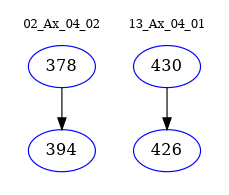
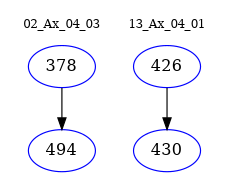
(62, 25) -> (62, 25)
(167, 103) -> (167, 103)
(62, 151) -> (62, 151)
